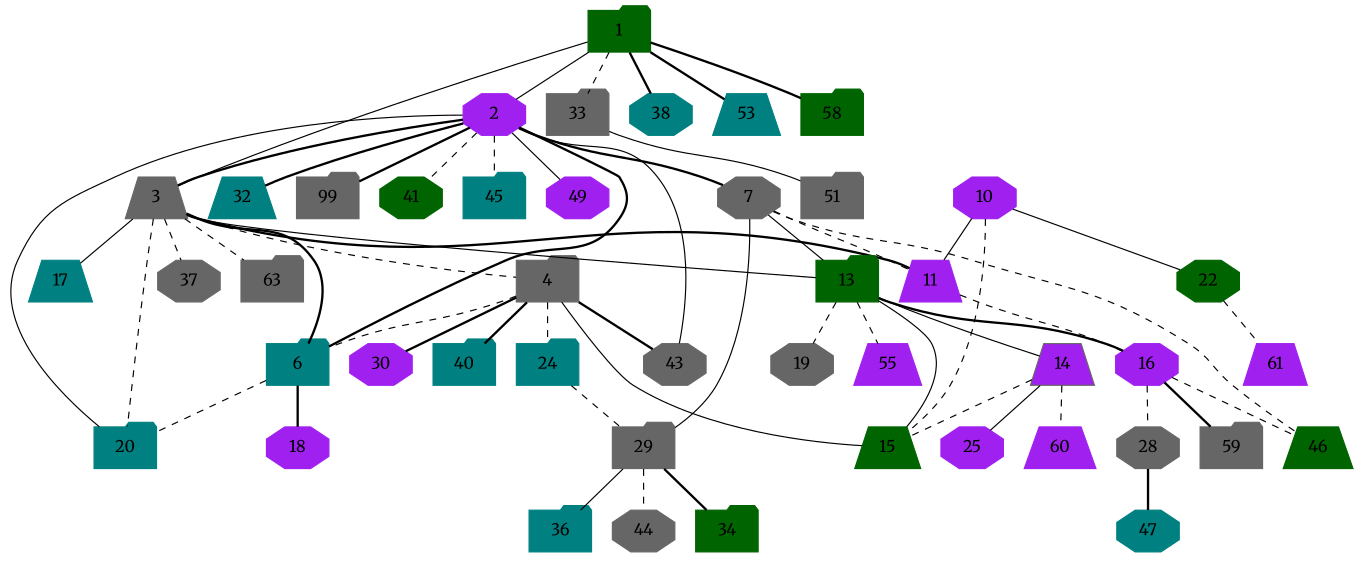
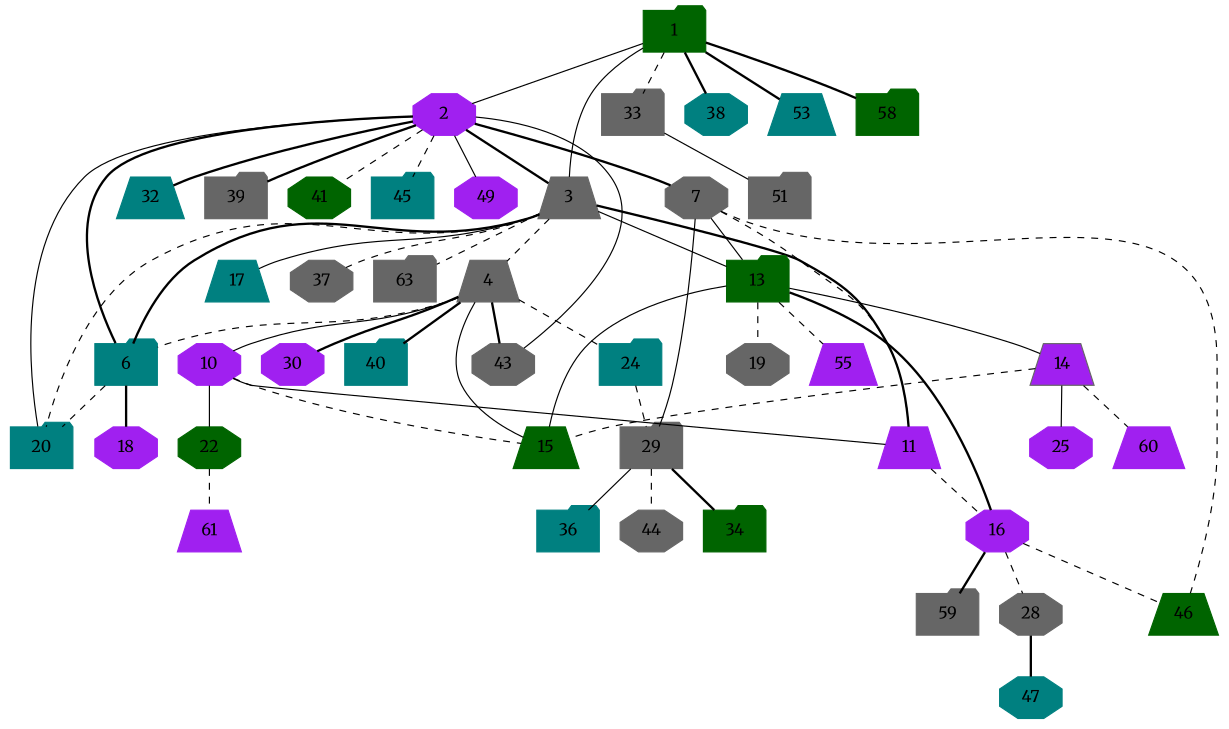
(328, 198) -> (236, 198)
(548, 281) -> (488, 281)
none -> (300, 330)
